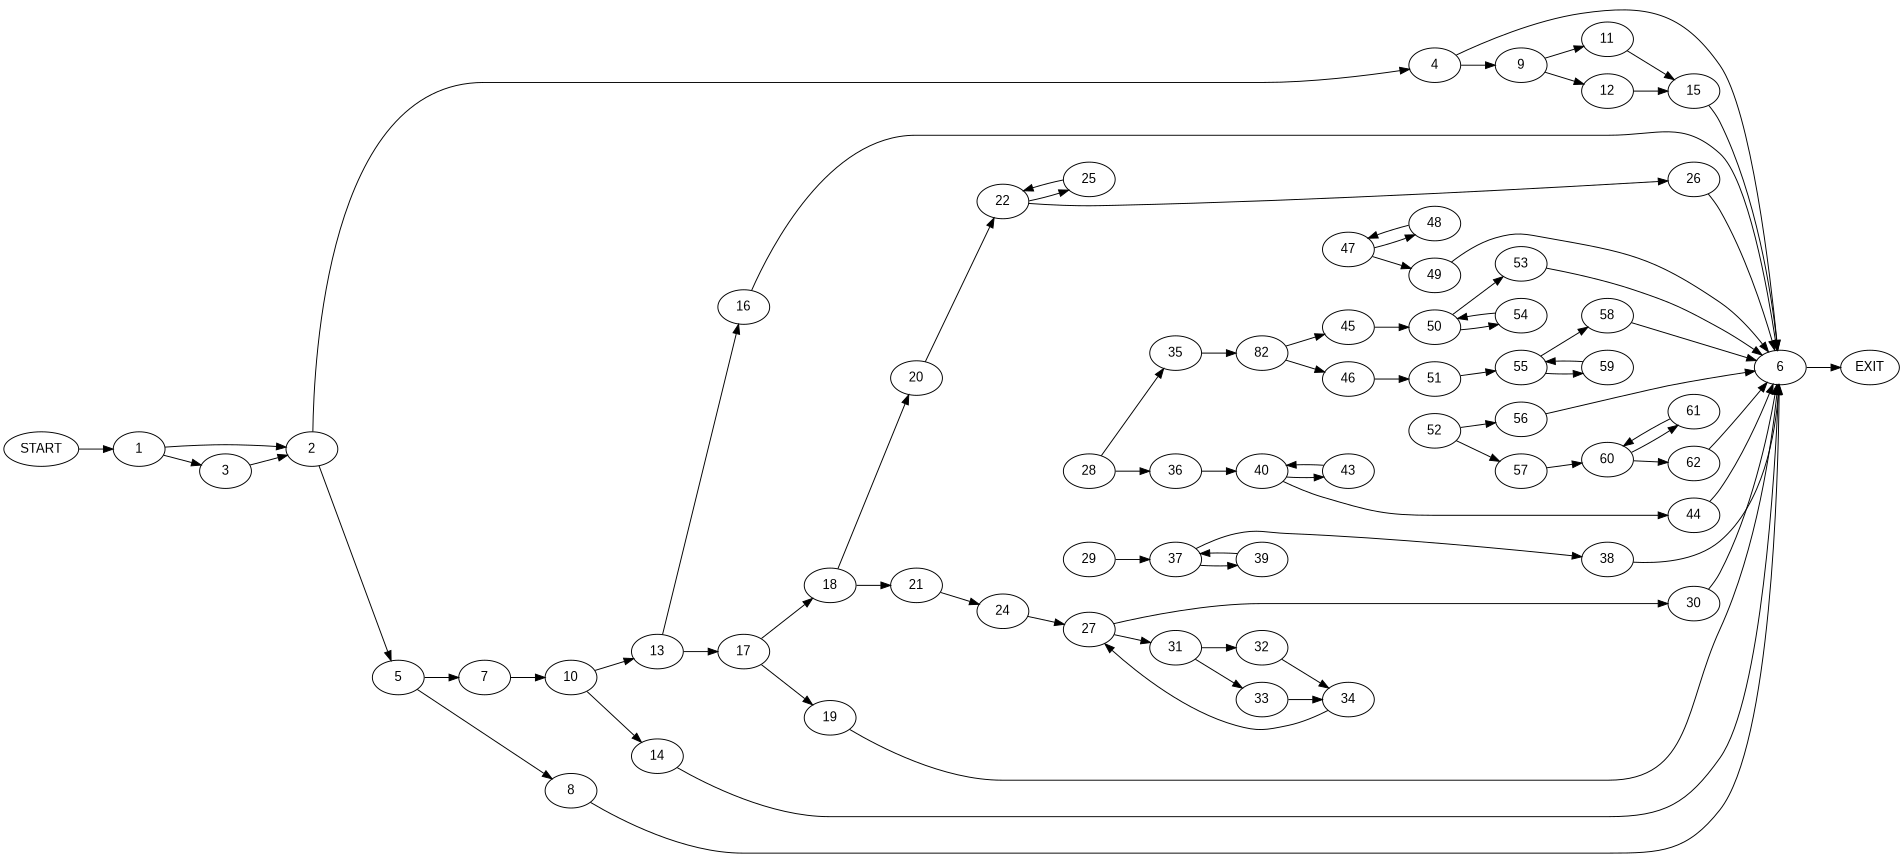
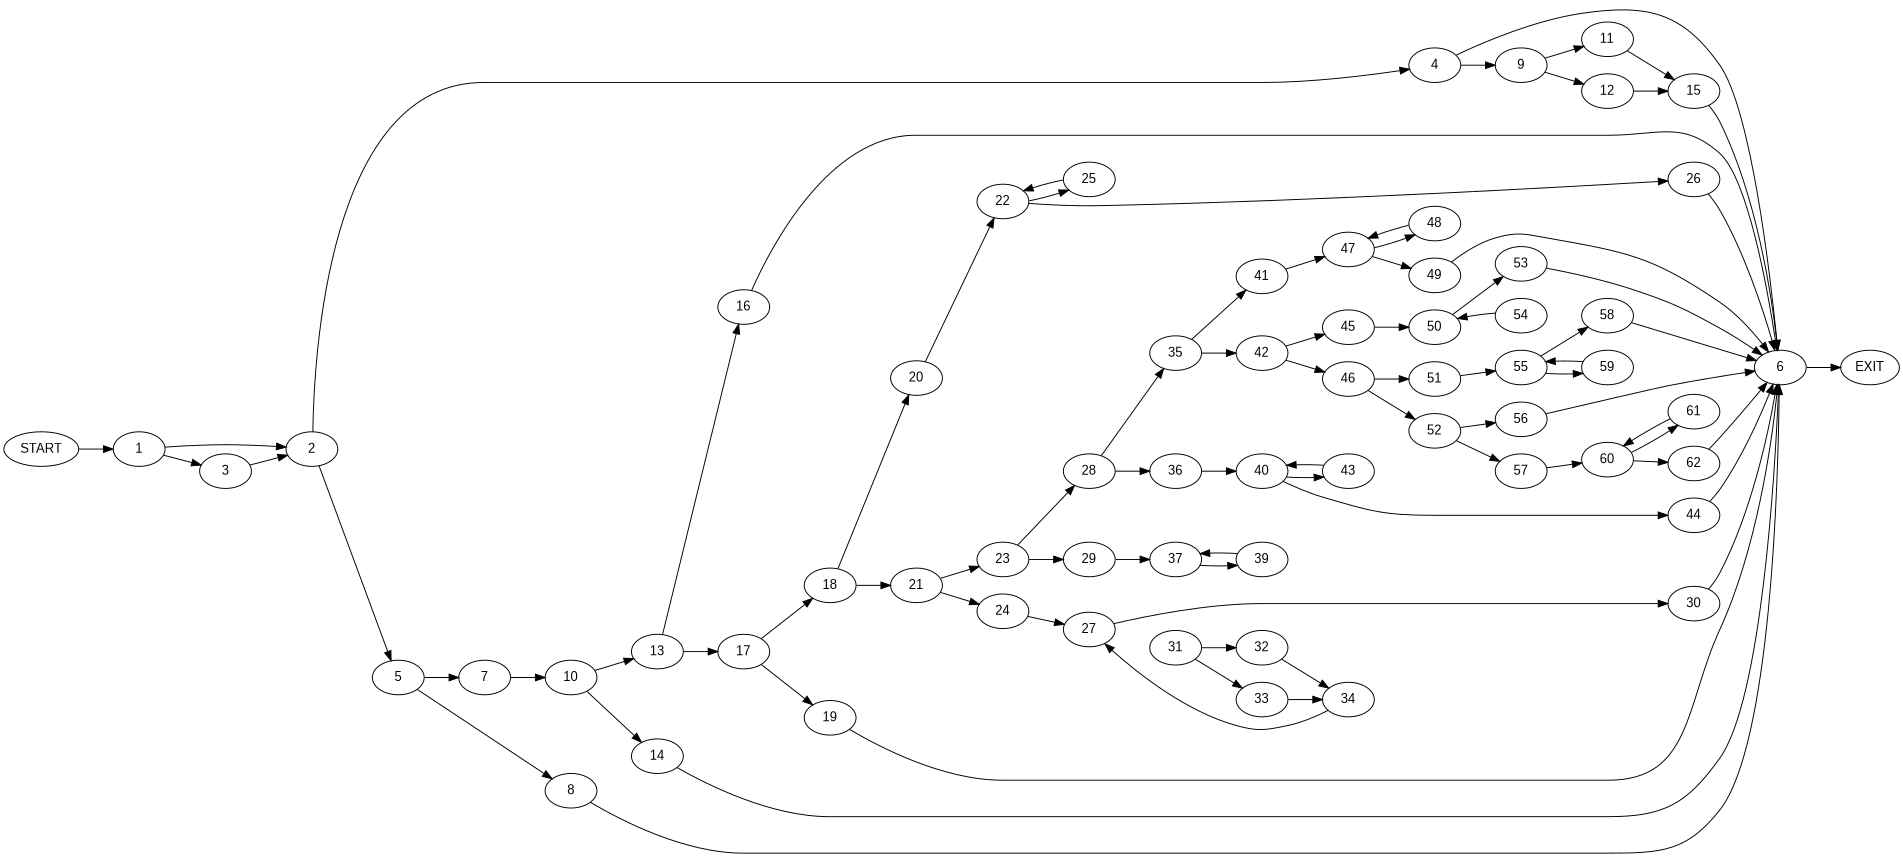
none -> (1262, 276)
(1475, 328) -> none
(1262, 353) -> (1262, 353)
none -> (1387, 402)
none -> (1003, 559)
(1608, 559) -> none
(1128, 638) -> none
